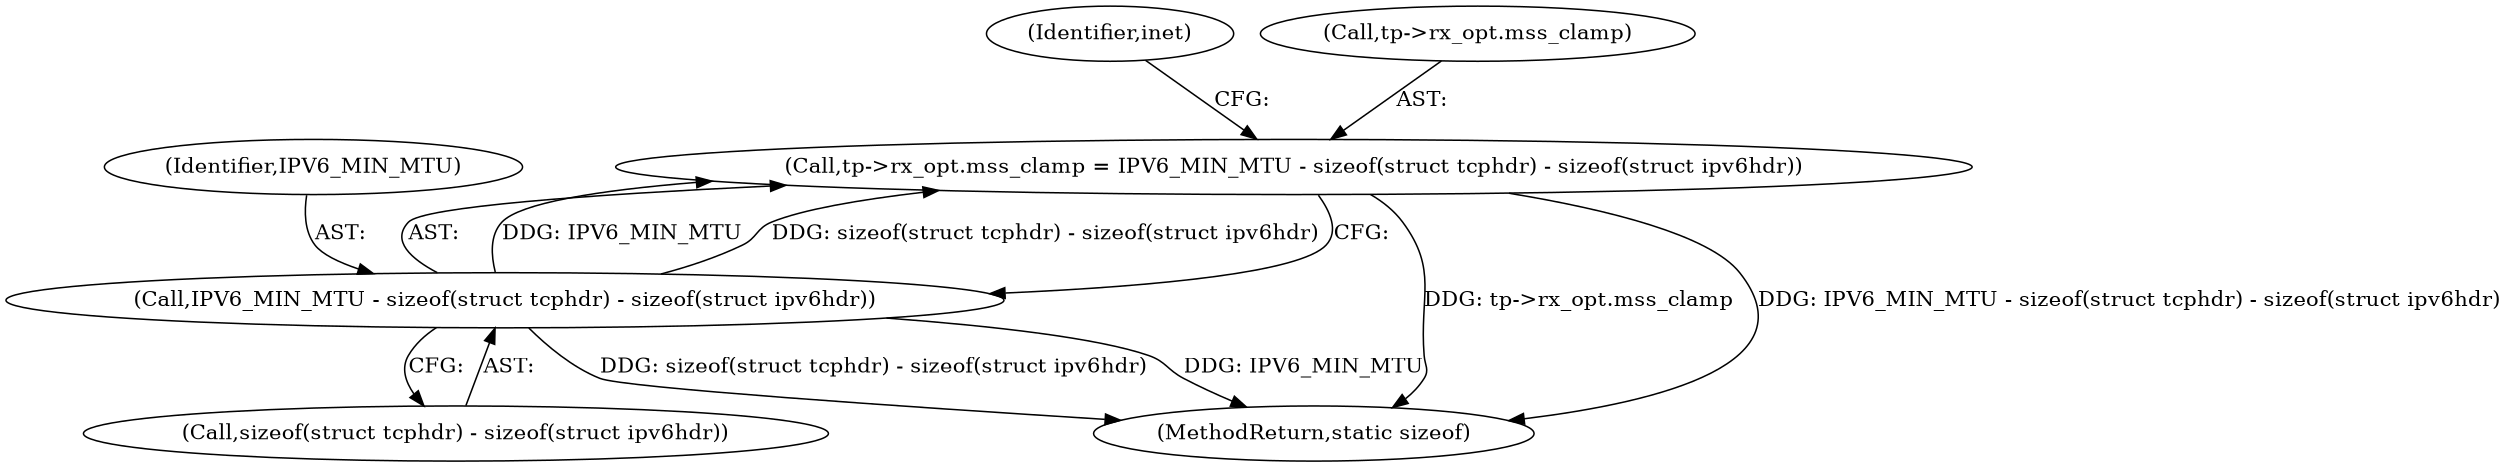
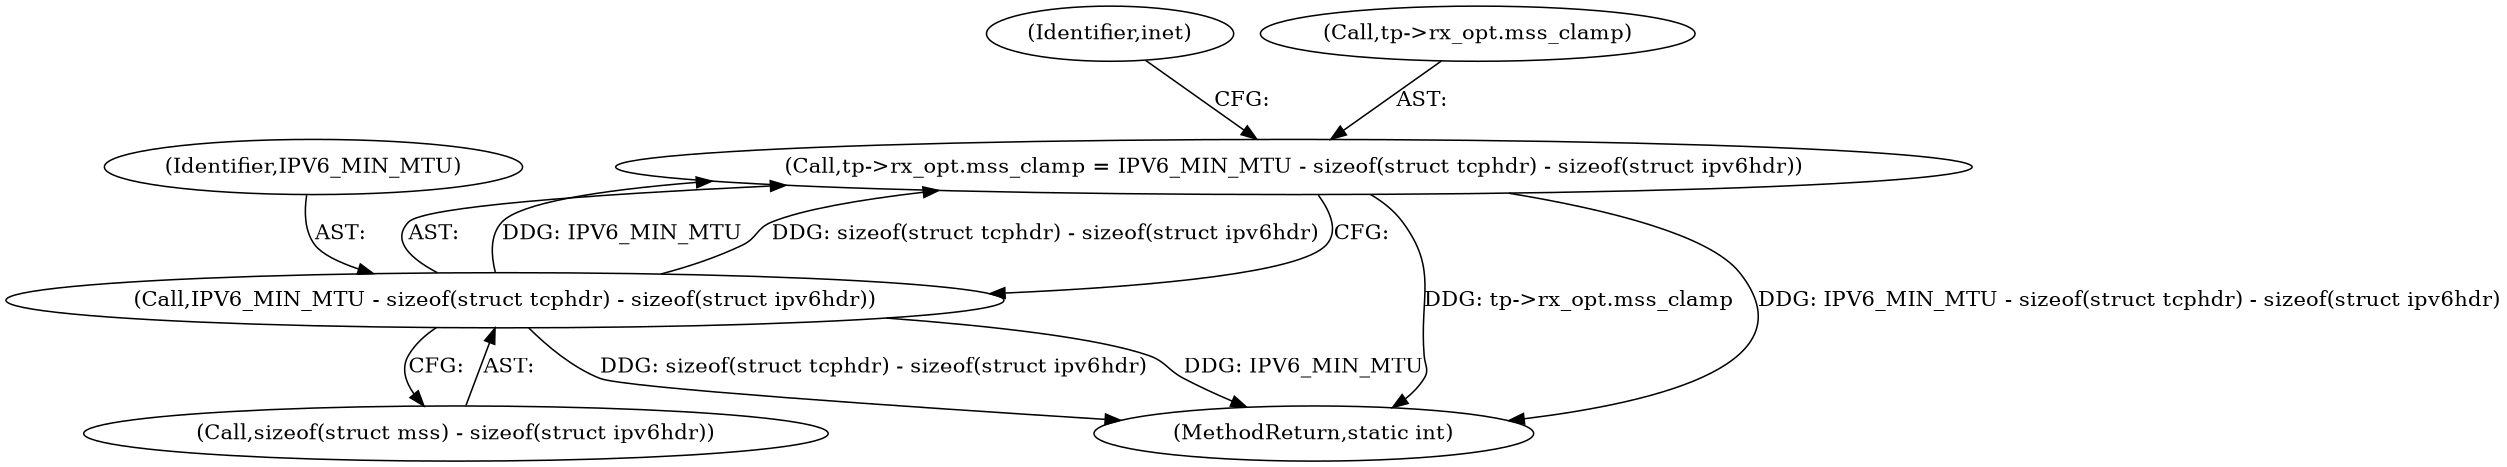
(456, 434) -> (456, 434)
(1314, 434) -> (1314, 434)
